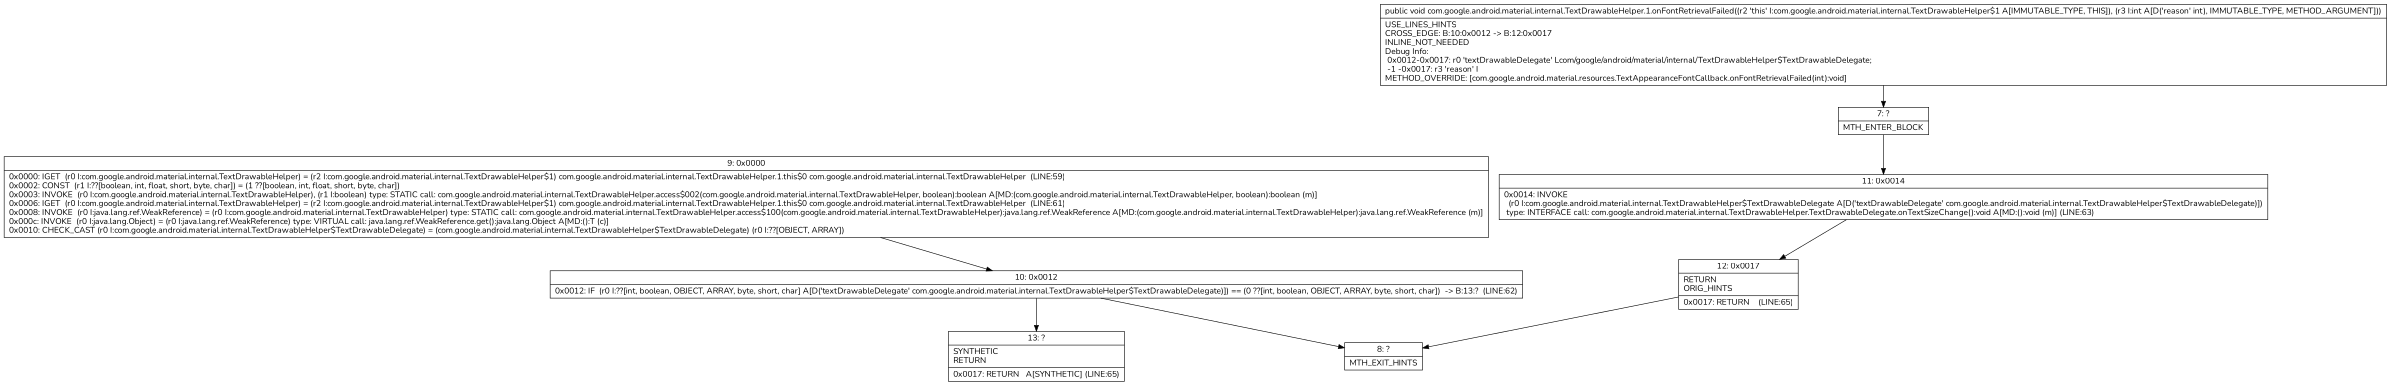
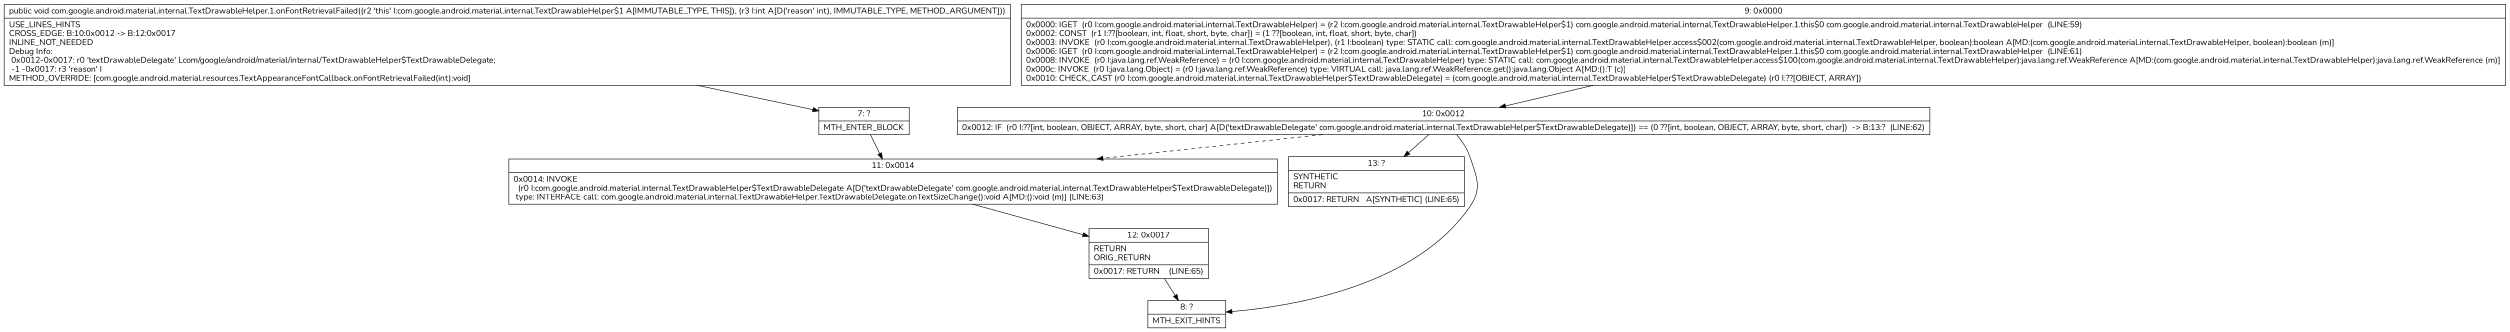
none -> (1213, 146)
(1708, 289) -> (1123, 258)
